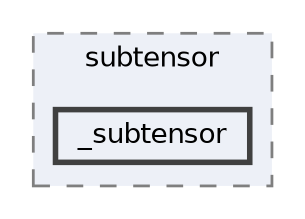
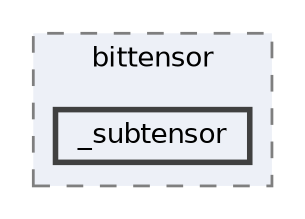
(153, 60) -> (153, 60)
